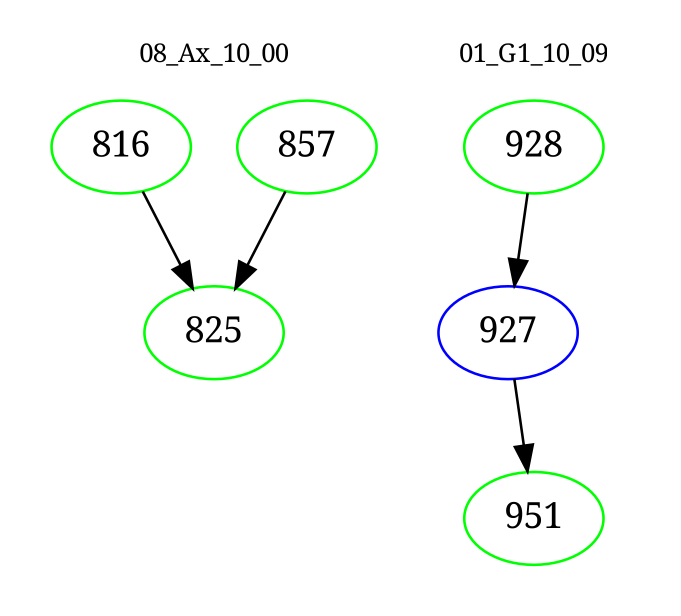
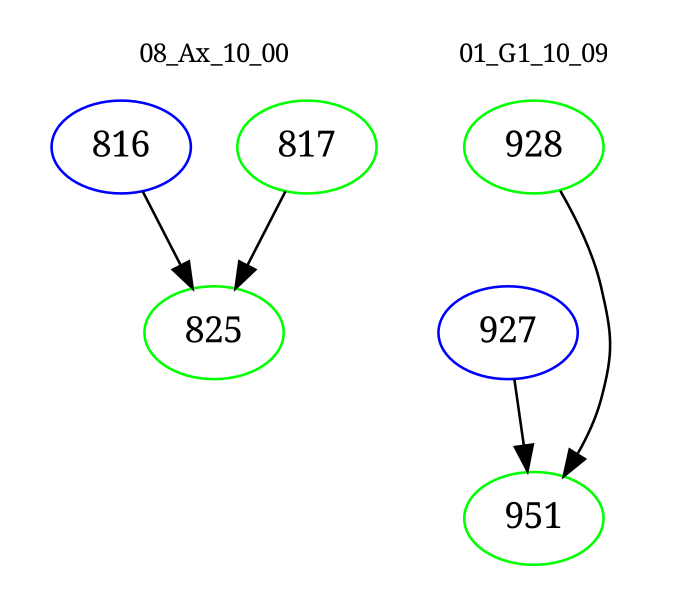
(121, 147) -> (121, 147)
(307, 147) -> (307, 147)
(523, 226) -> (608, 320)
